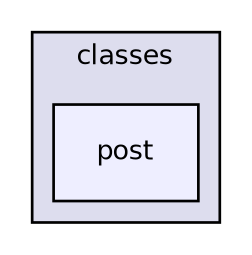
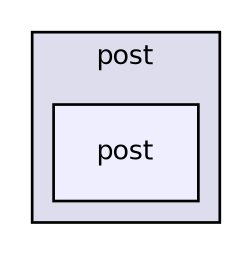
(126, 58) -> (126, 58)
